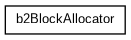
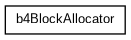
(65, 20) -> (65, 20)
